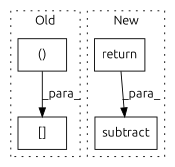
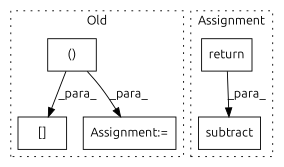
(126, 21) -> (232, 21)
none -> (130, 133)
